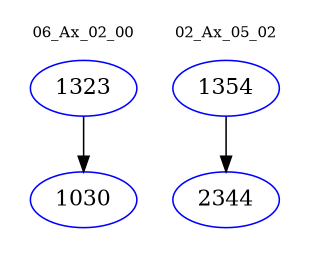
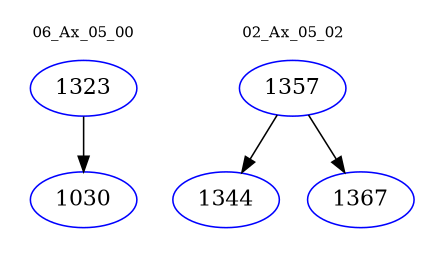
(84, 33) -> (84, 33)
(226, 88) -> (293, 88)
(226, 200) -> (226, 200)
none -> (361, 200)
